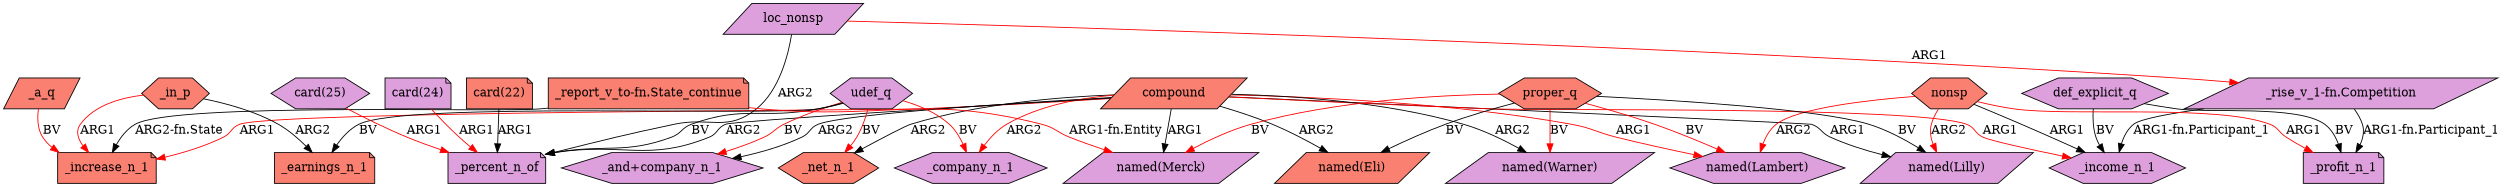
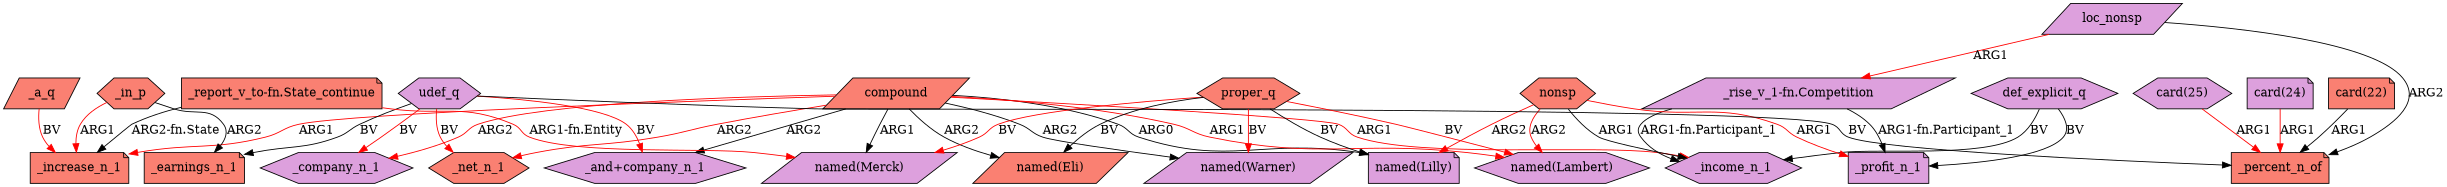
(946, 115) -> (674, 134)
(773, 120) -> none
(1848, 131) -> (1156, 131)
(497, 168) -> (2280, 168)
(1947, 168) -> (1414, 168)
